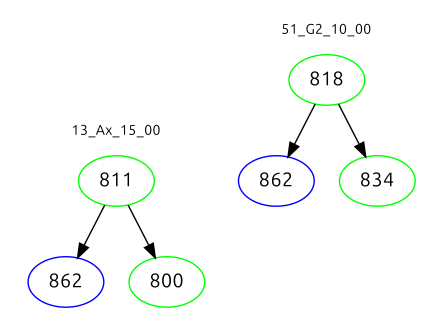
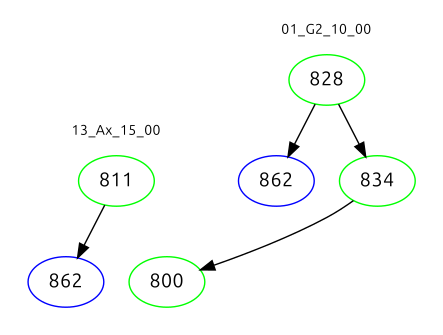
(327, 30) -> (327, 30)
(327, 80) -> (327, 80)
(138, 225) -> (286, 237)
